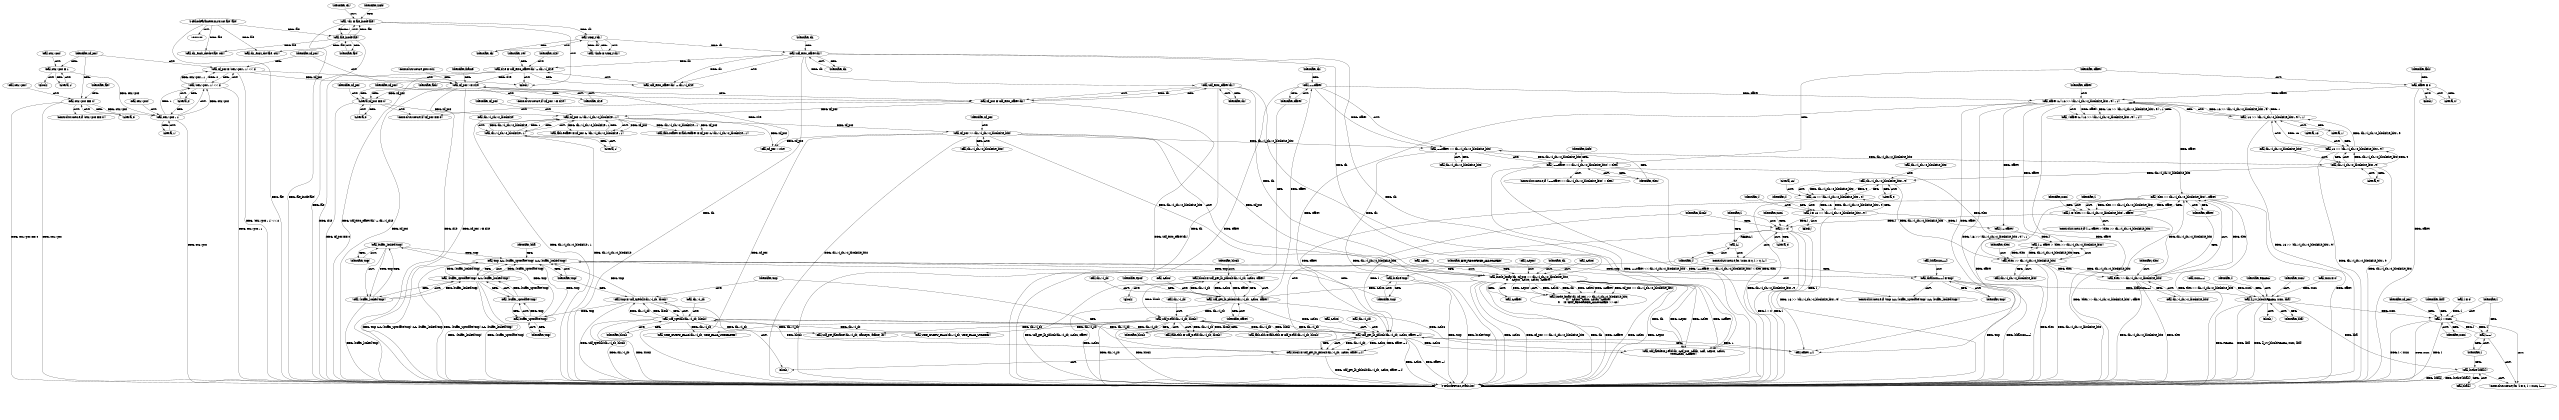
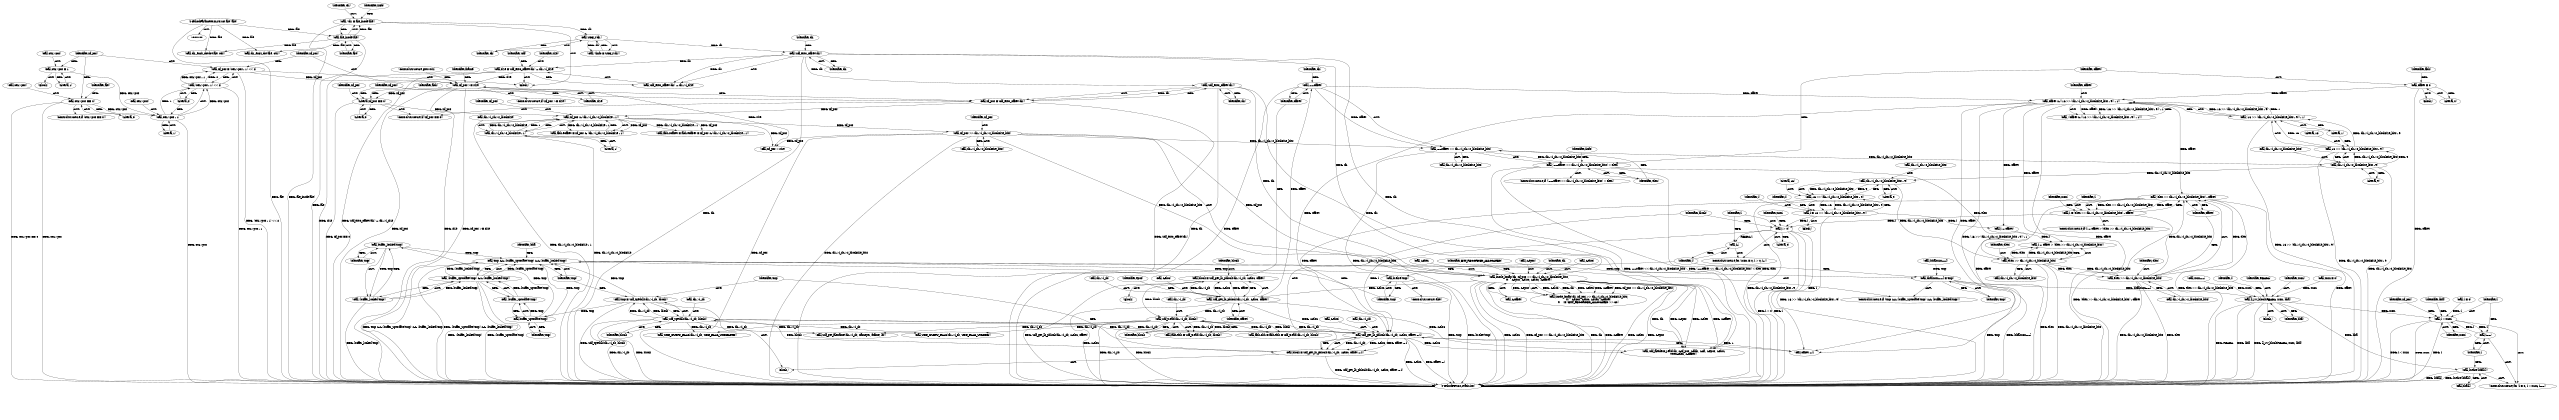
(344, 30) -> (344, 30)
(517, 54) -> (517, 54)
(1940, 269) -> (1940, 269)
none -> (1426, 300)
